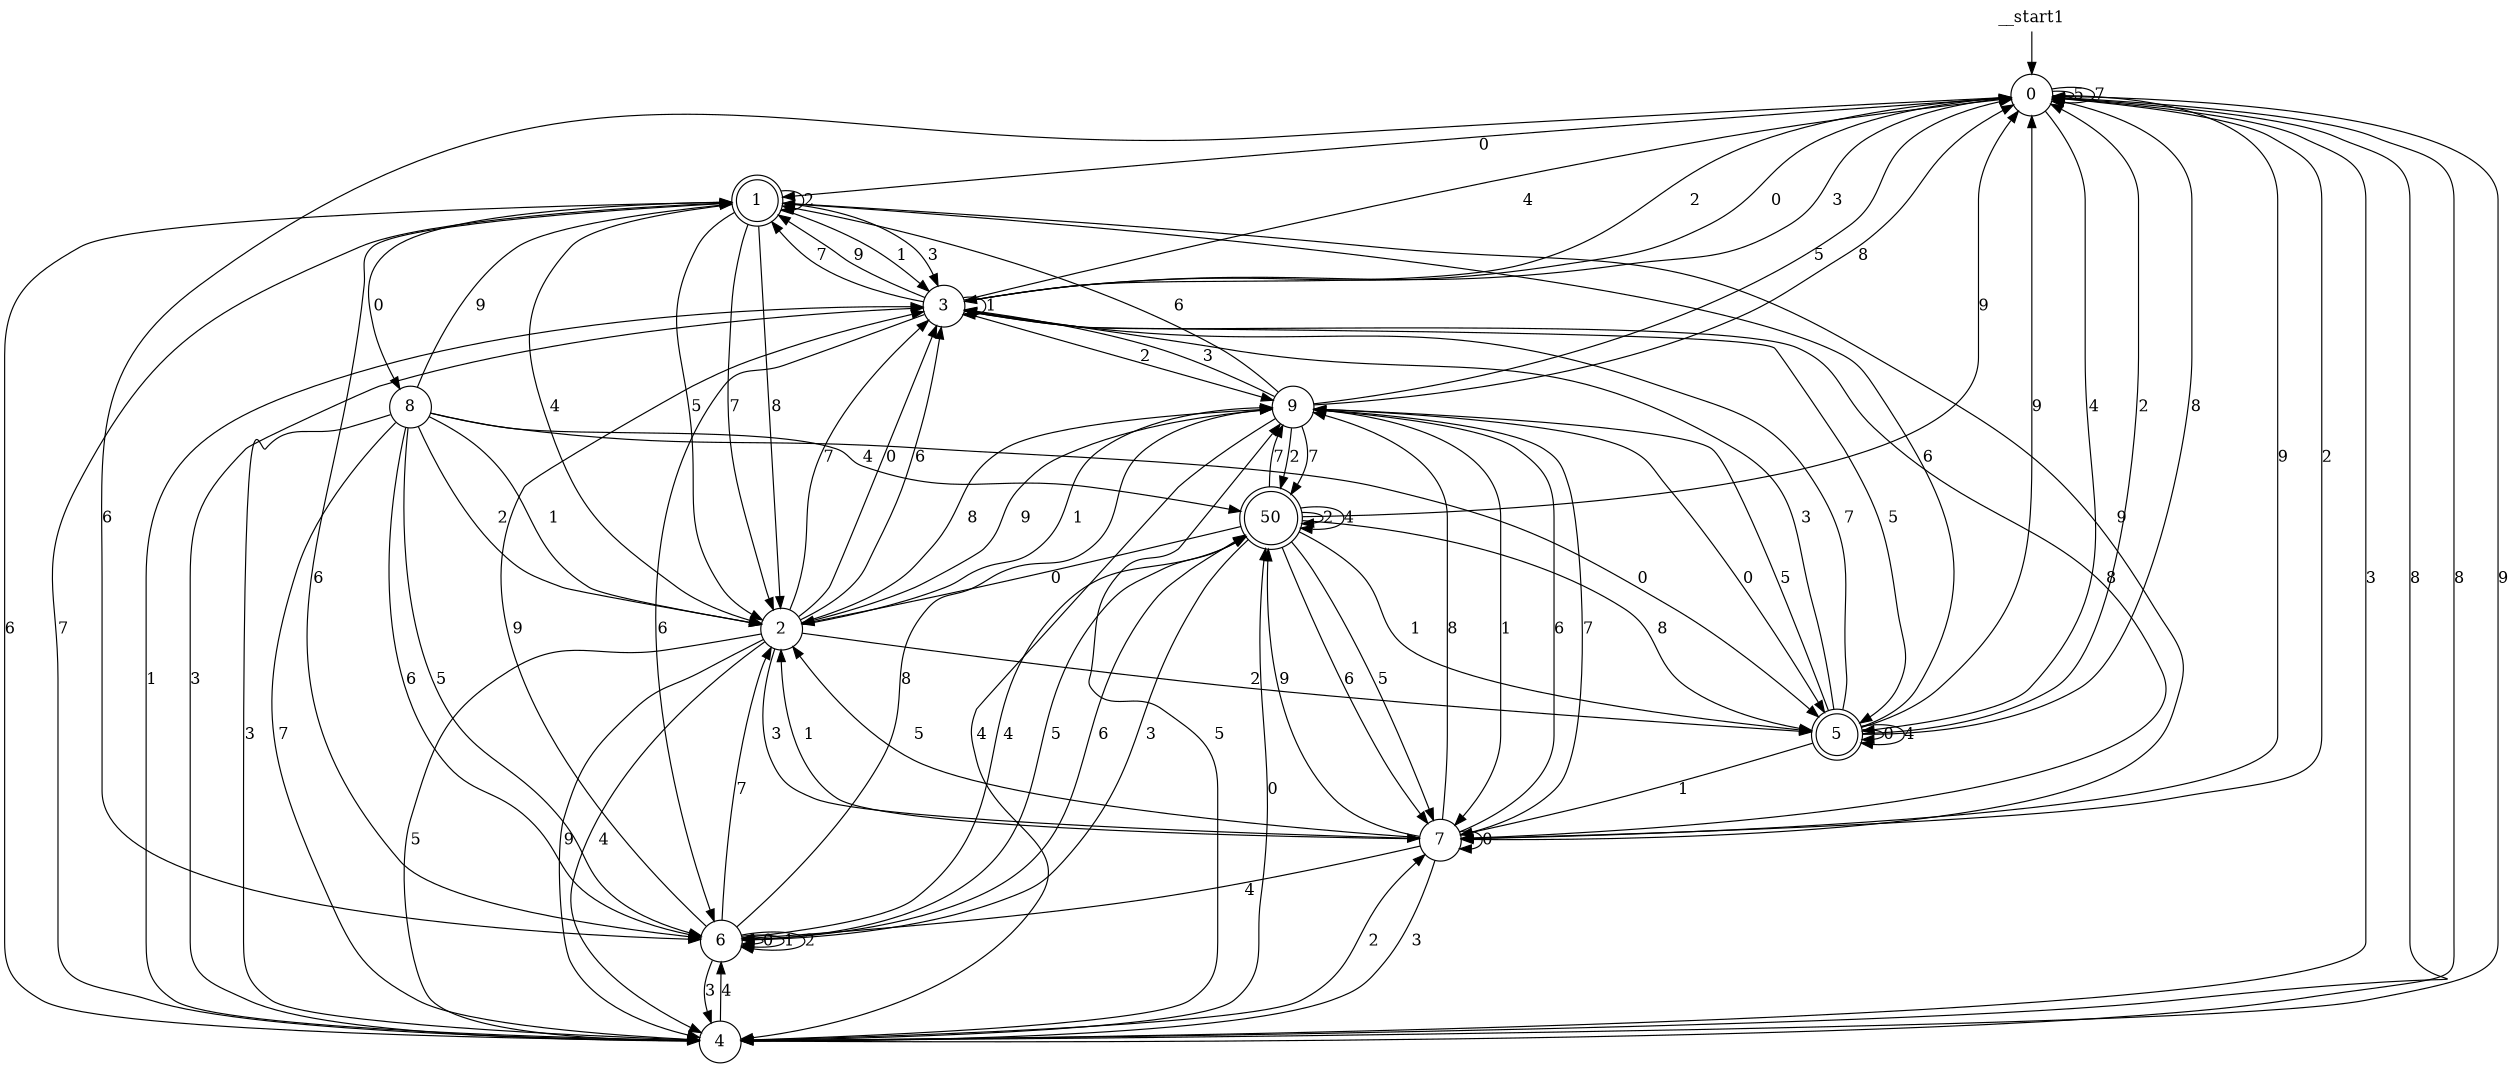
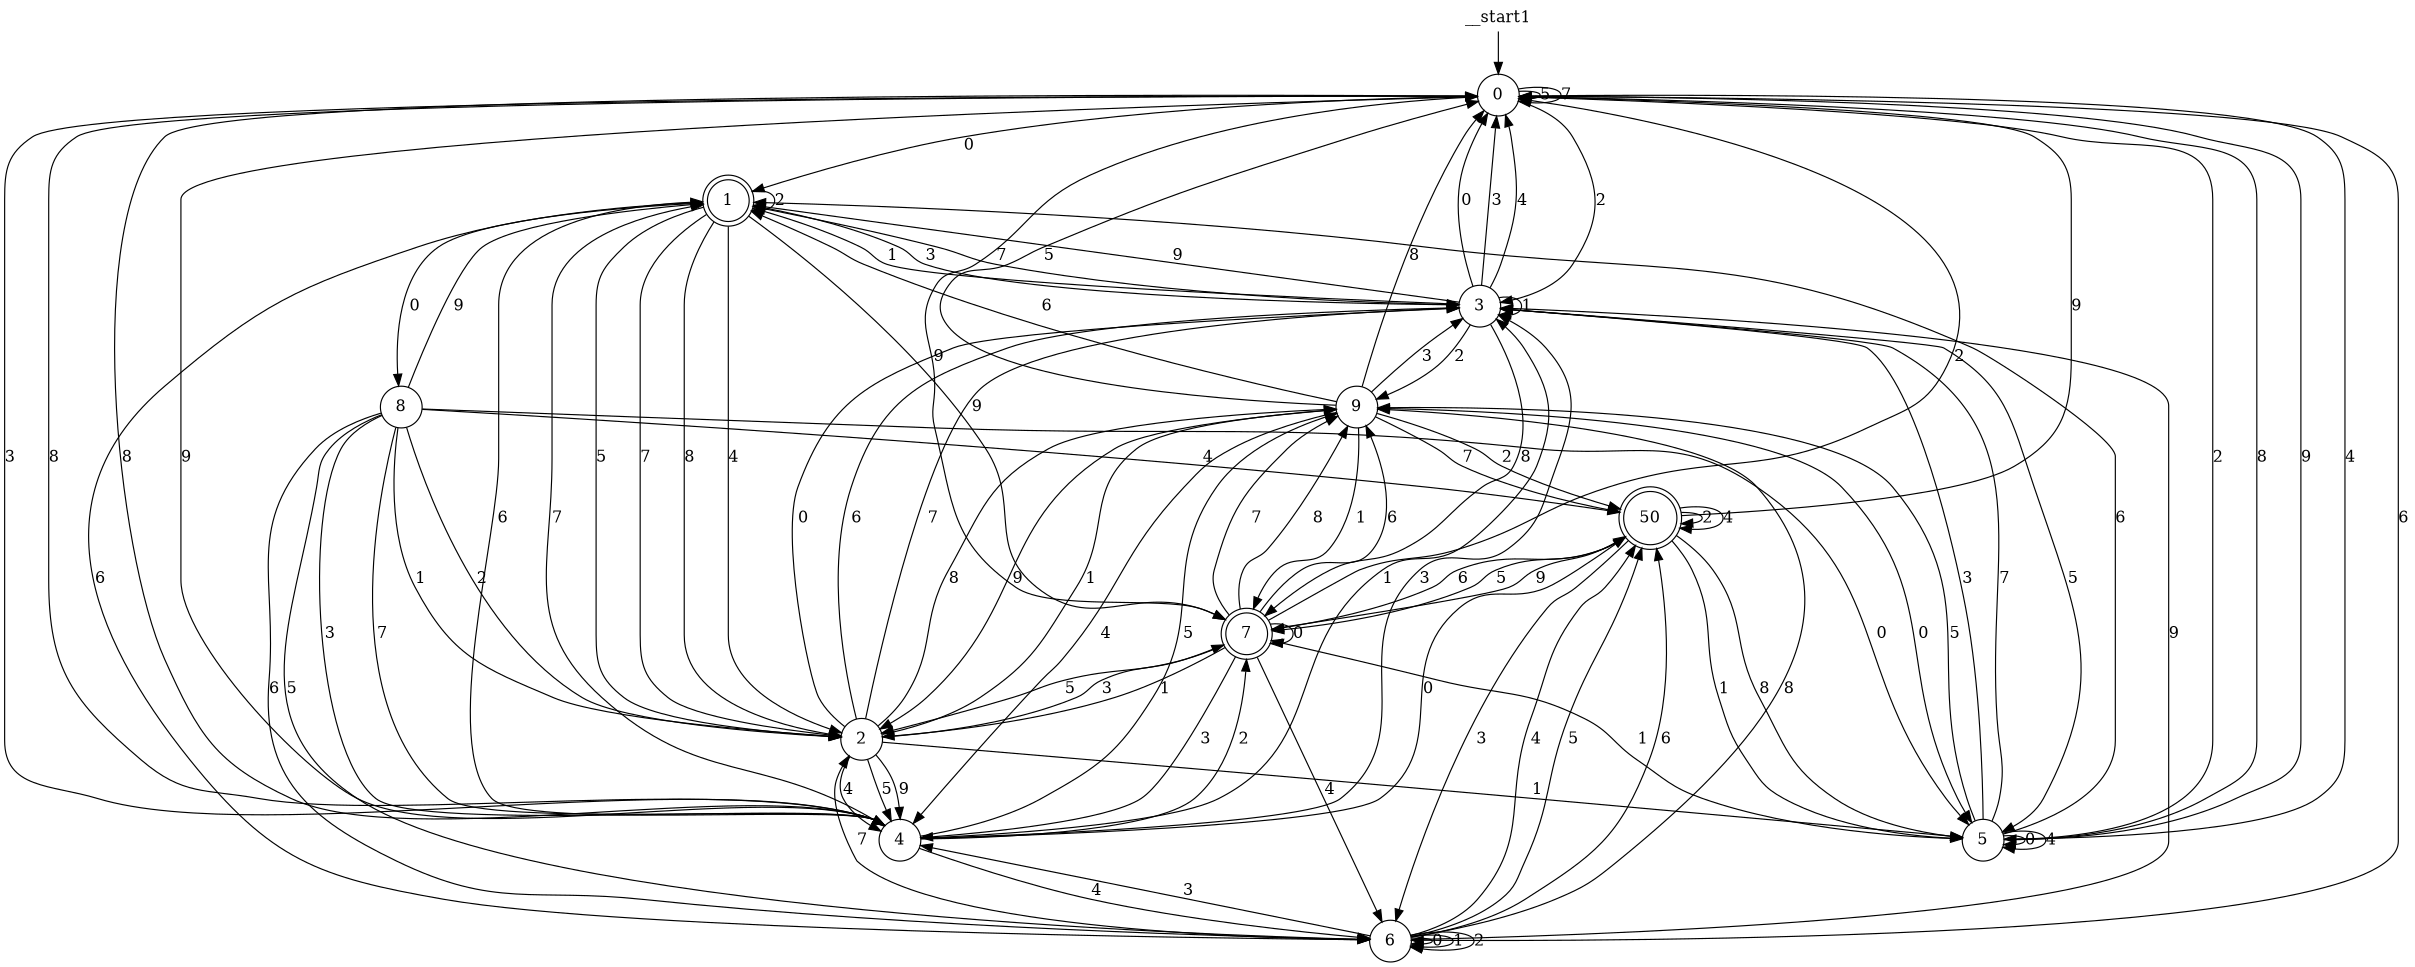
(1271, 461) -> none
(663, 537) -> none
(1028, 576) -> none
(1256, 680) -> (1538, 790)
(1837, 735) -> (1983, 840)
(1440, 840) -> (1247, 634)
